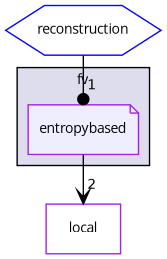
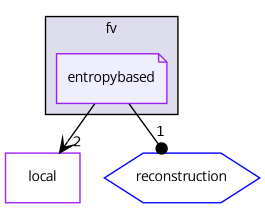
(83, 76) -> (144, 124)
